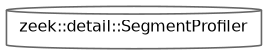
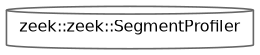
(134, 28) -> (130, 28)
